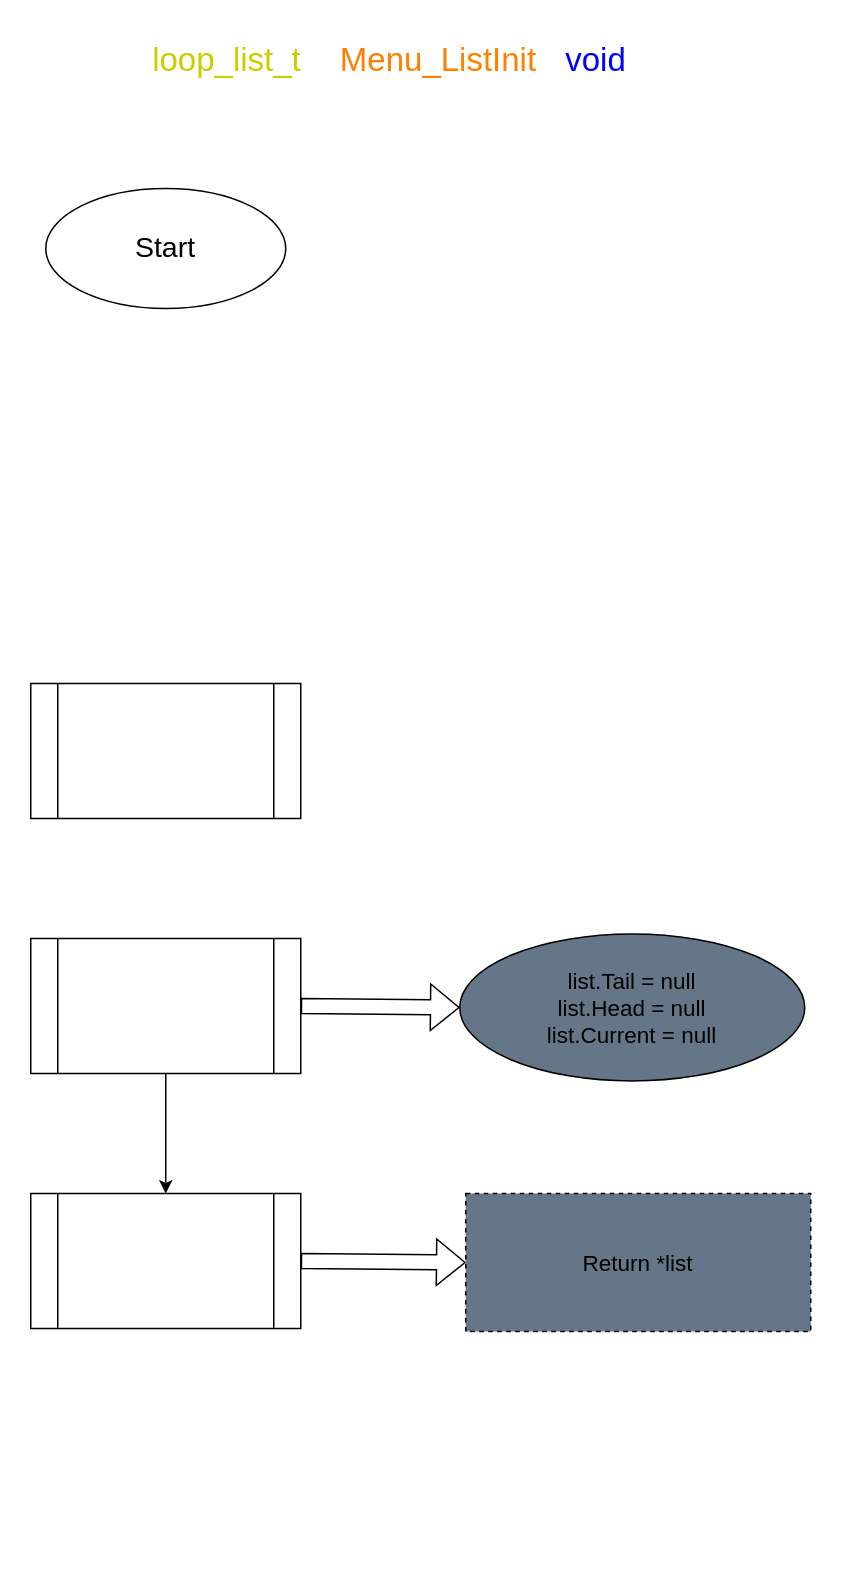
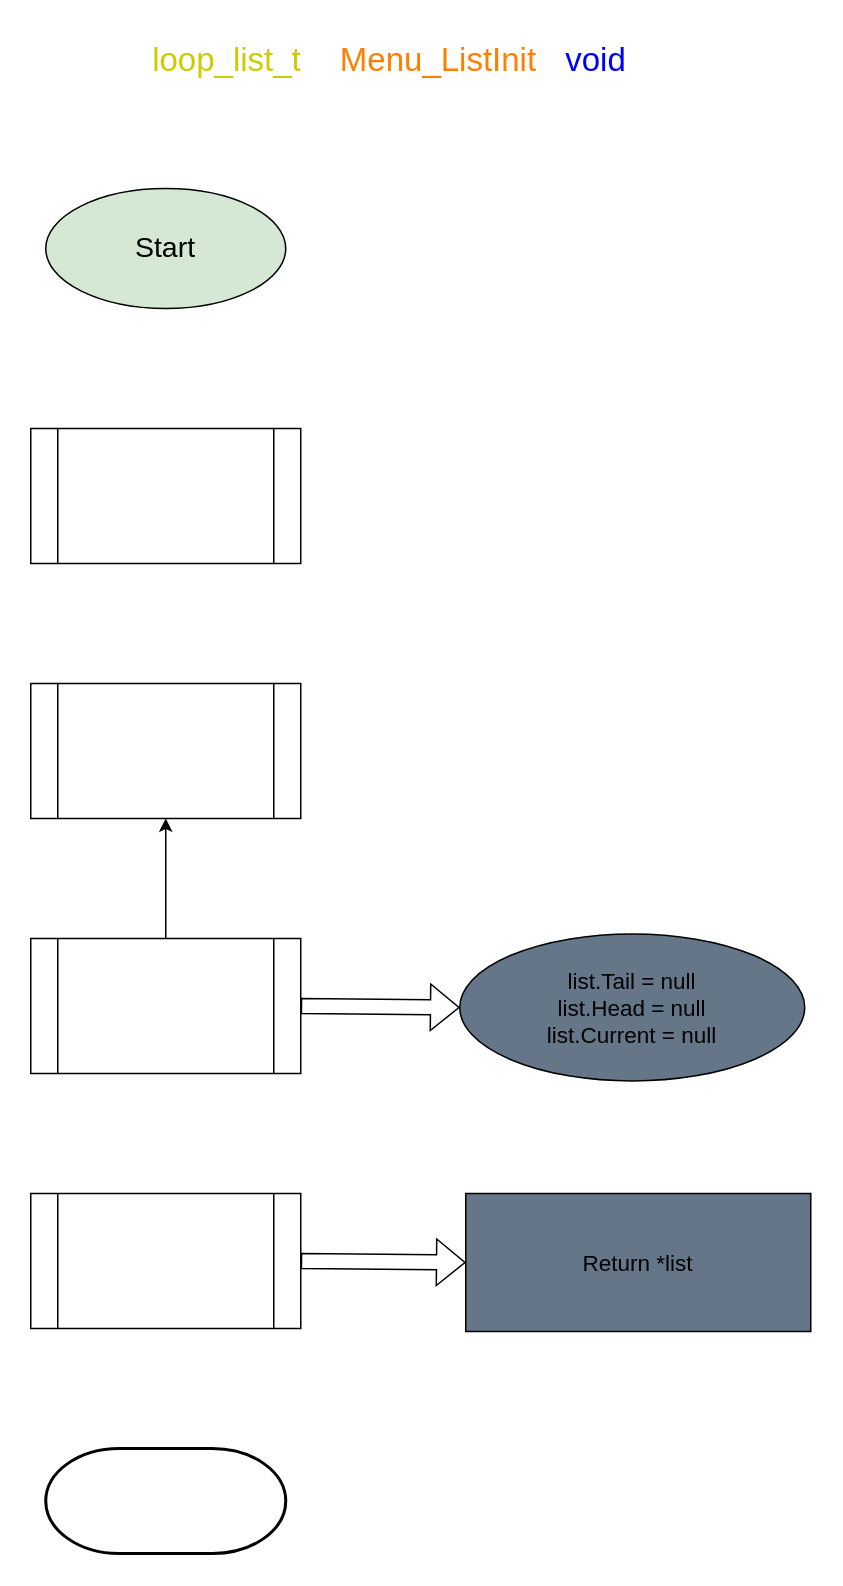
(166, 248) -> (166, 248)
none -> (166, 496)
(166, 1128) -> (166, 883)
(638, 1262) -> (638, 1262)
none -> (166, 1501)
